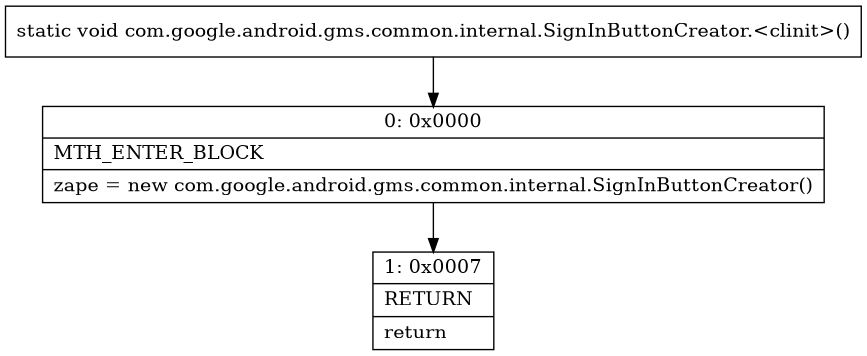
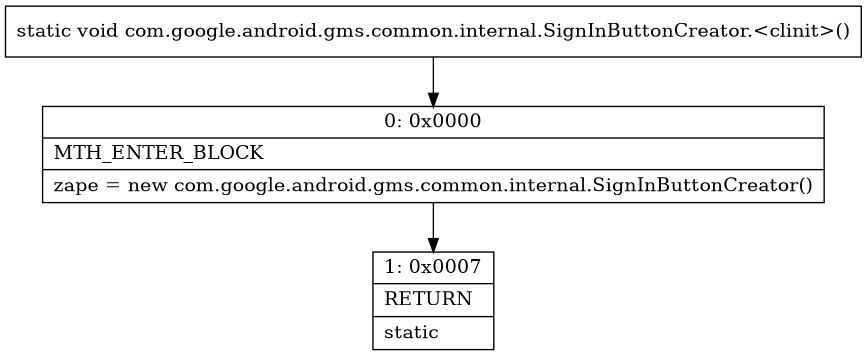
(416, 332) -> (411, 332)
